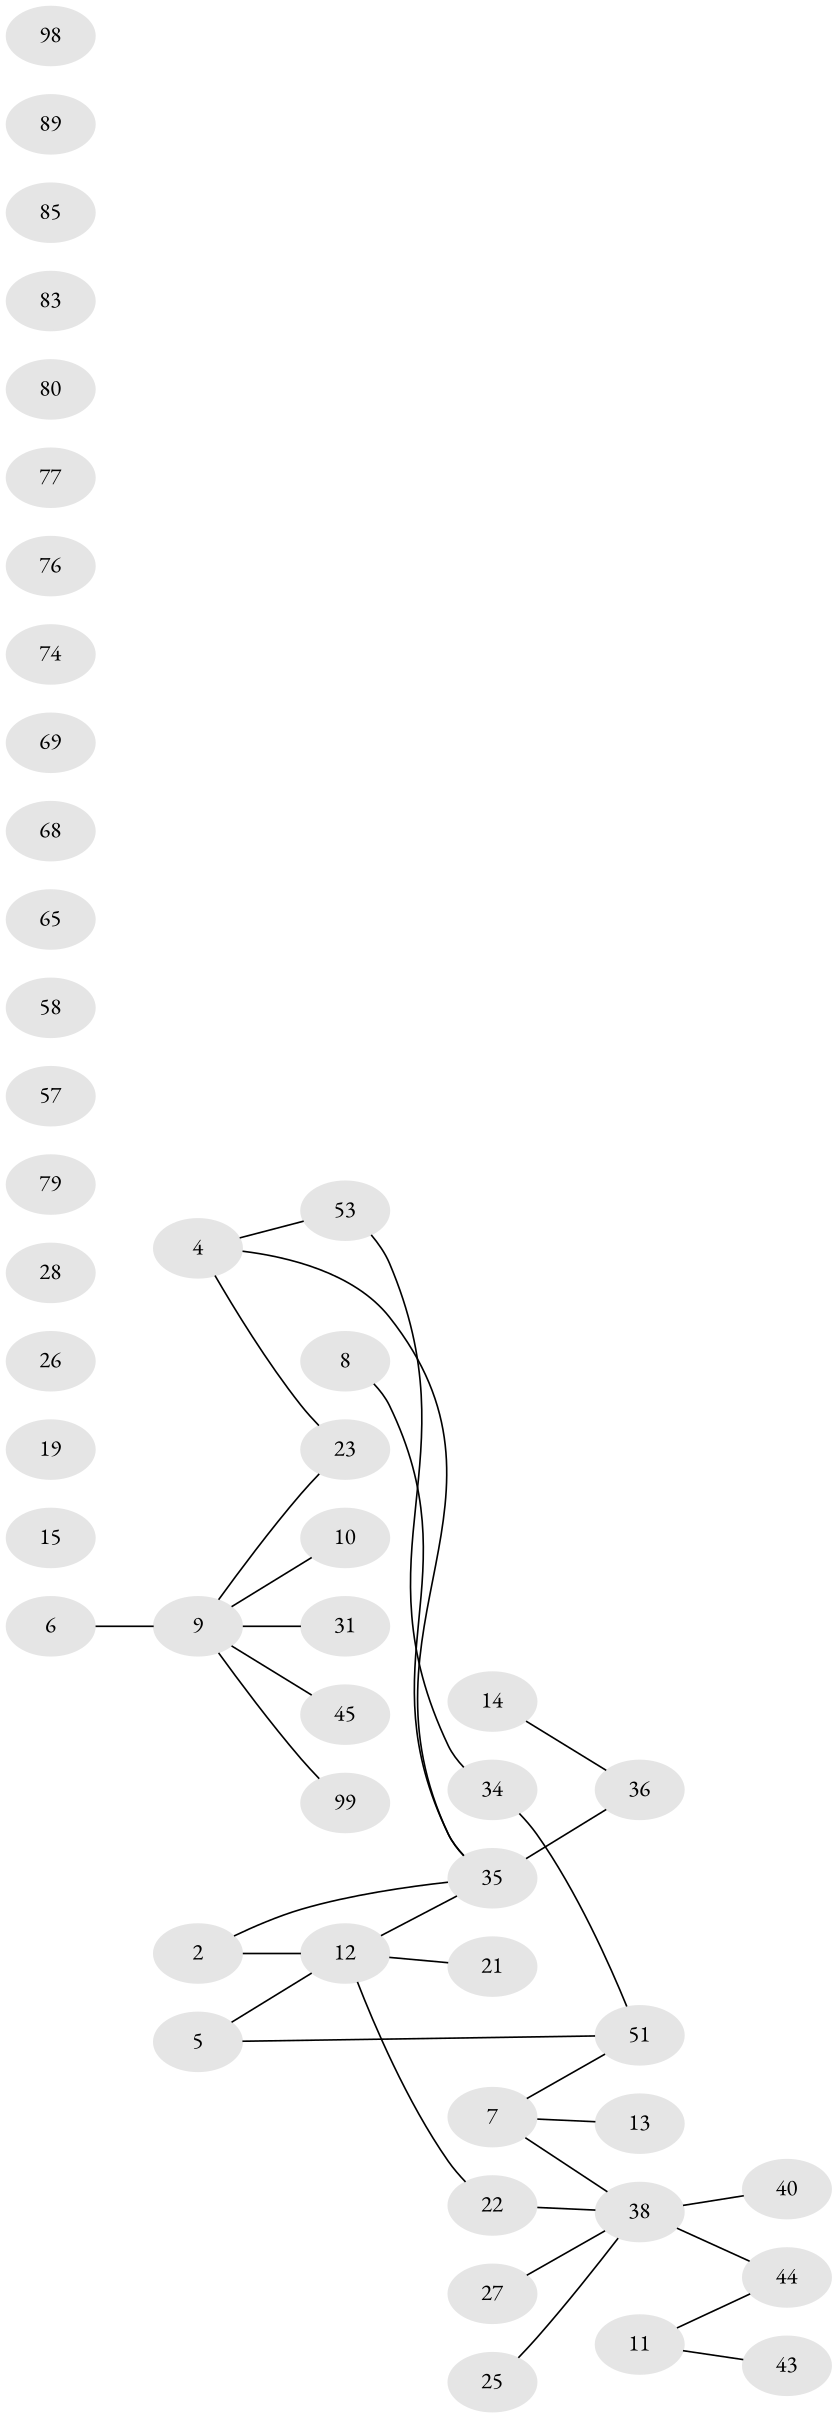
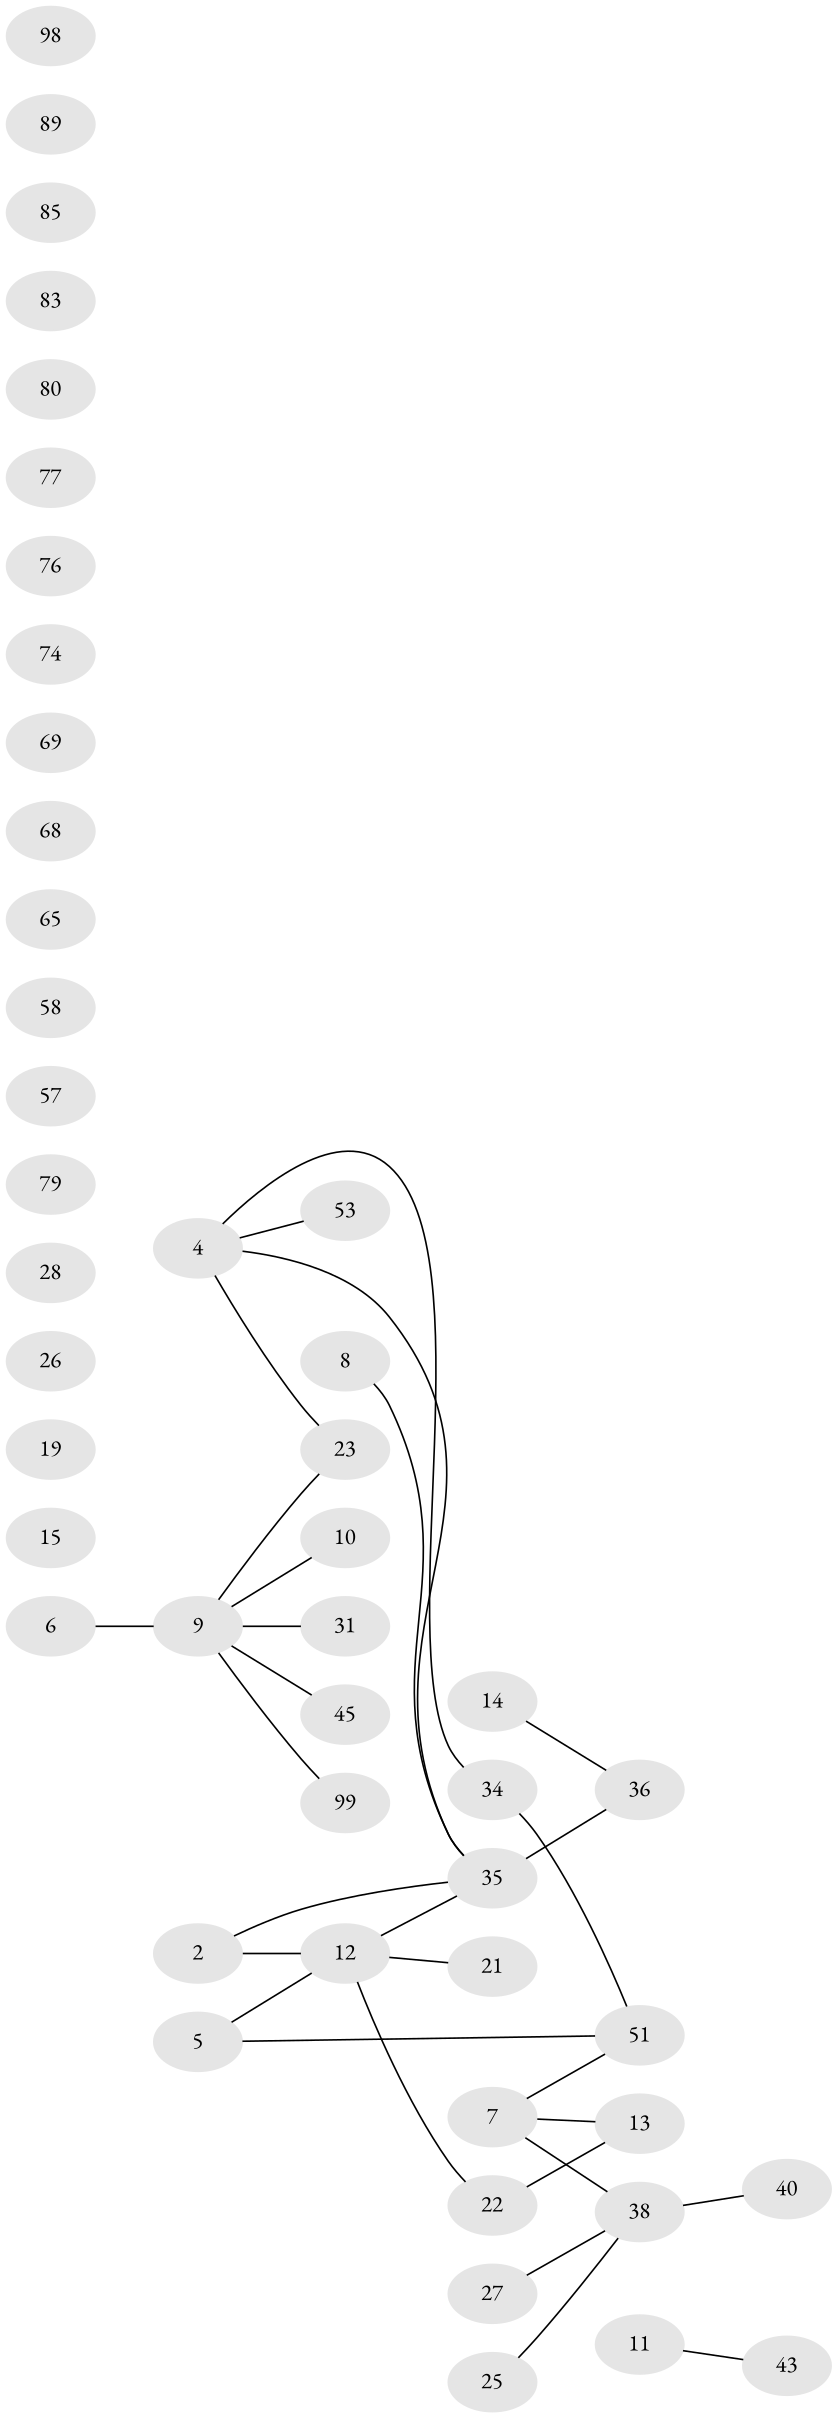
(413, 1543) -> (436, 1369)
(566, 2209) -> (556, 2170)
(787, 2277) -> none
